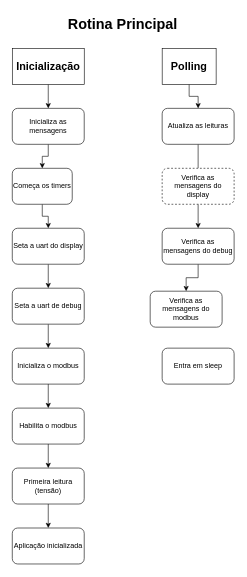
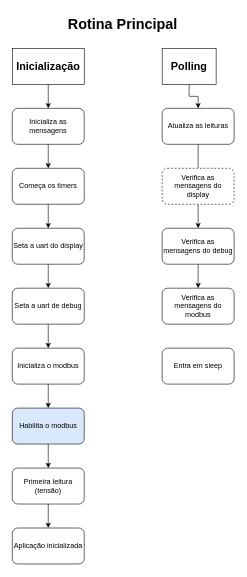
(42, 186) -> (48, 186)
(186, 309) -> (198, 306)
(48, 426) -> (48, 426)
